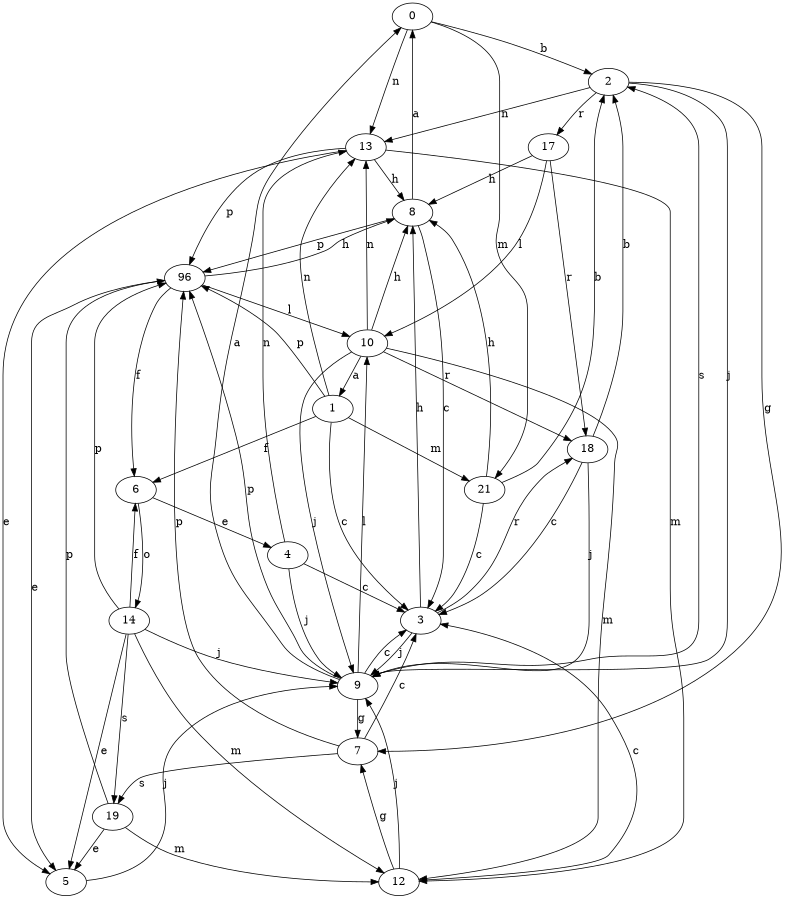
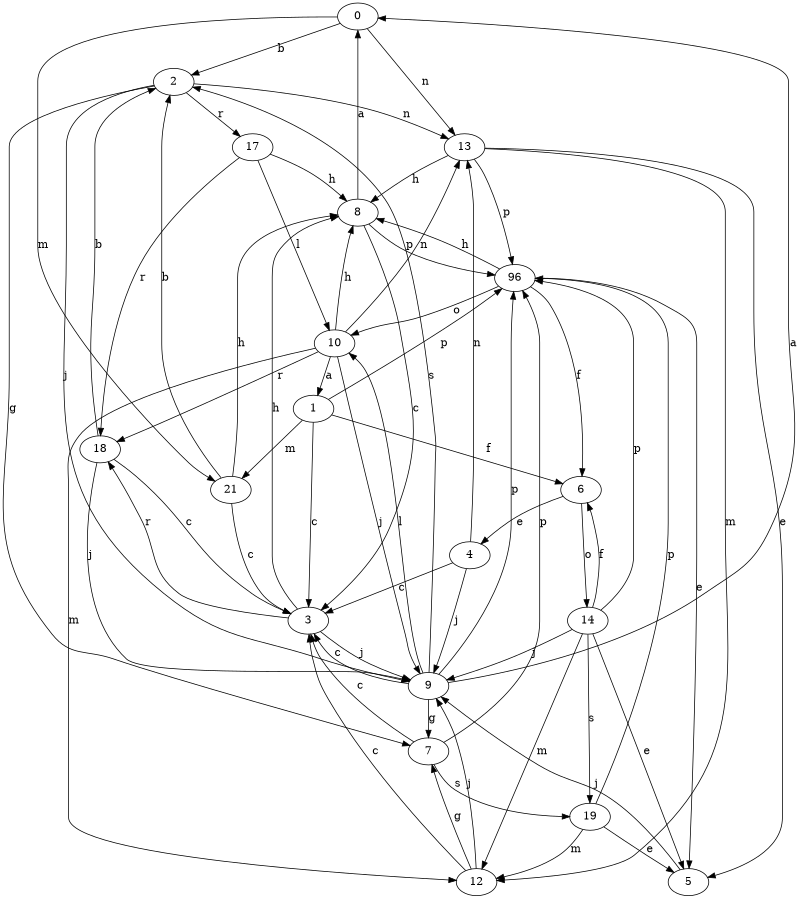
(301, 274) -> none
(290, 311) -> (457, 311)
